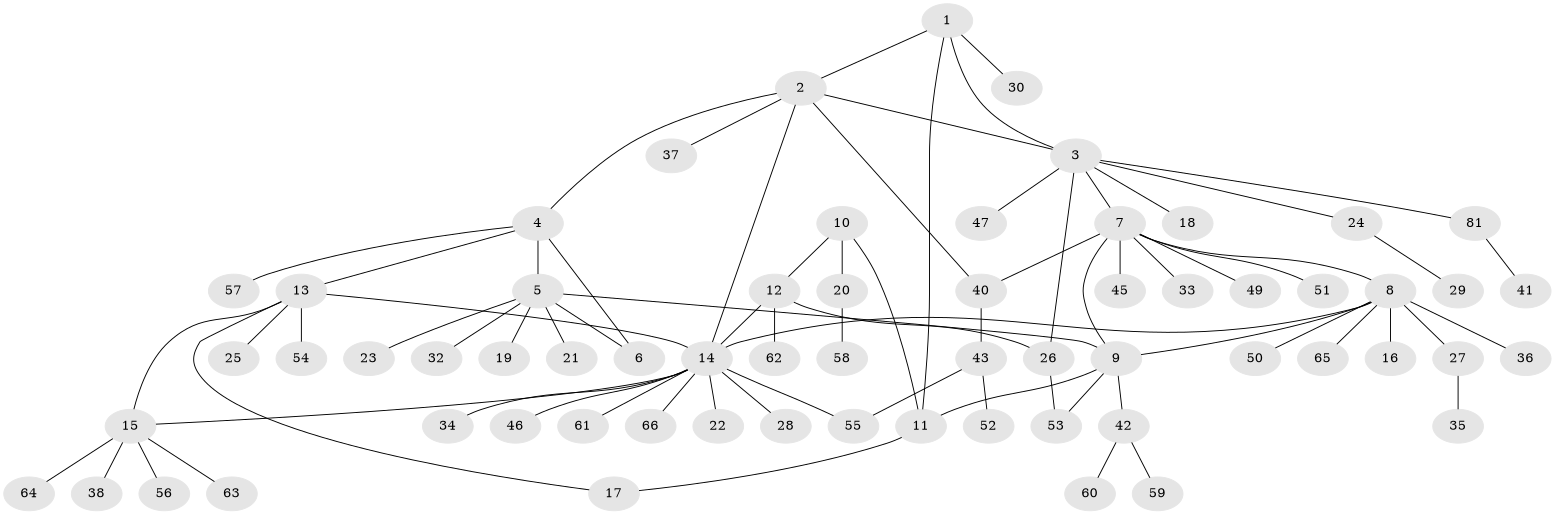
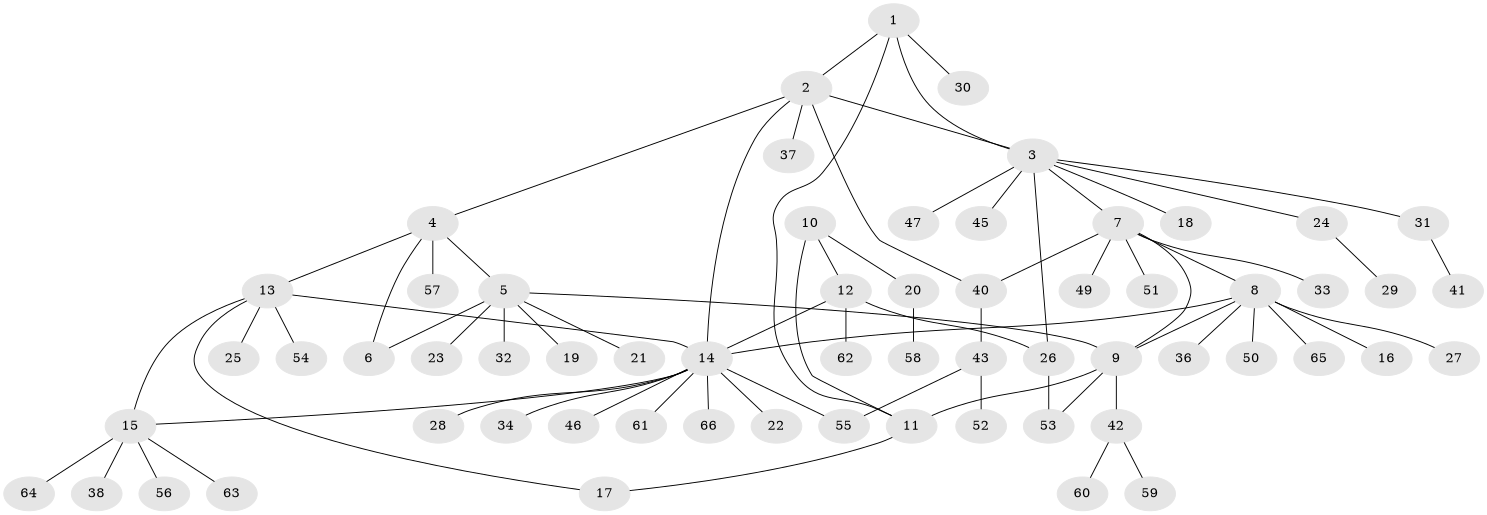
(1475, 223) -> (1423, 223)
(1120, 257) -> (1007, 190)
(1458, 426) -> none
